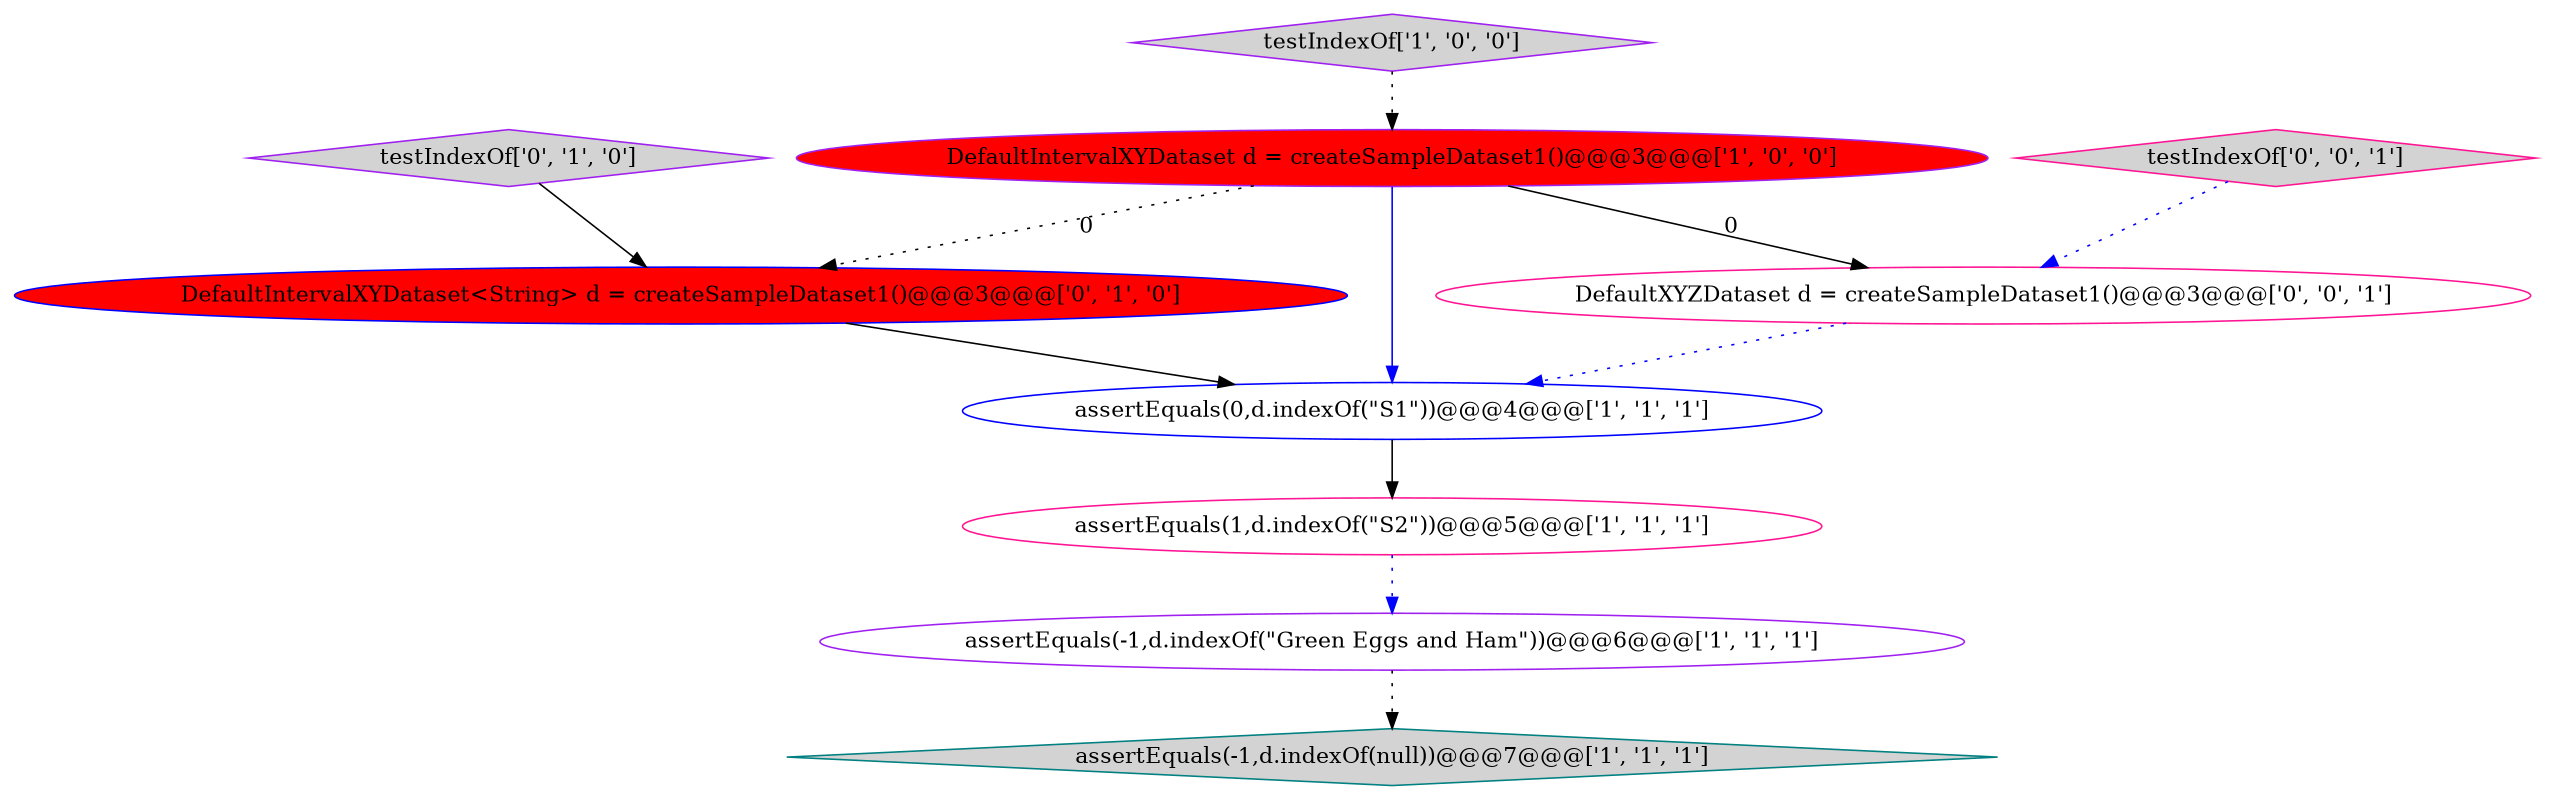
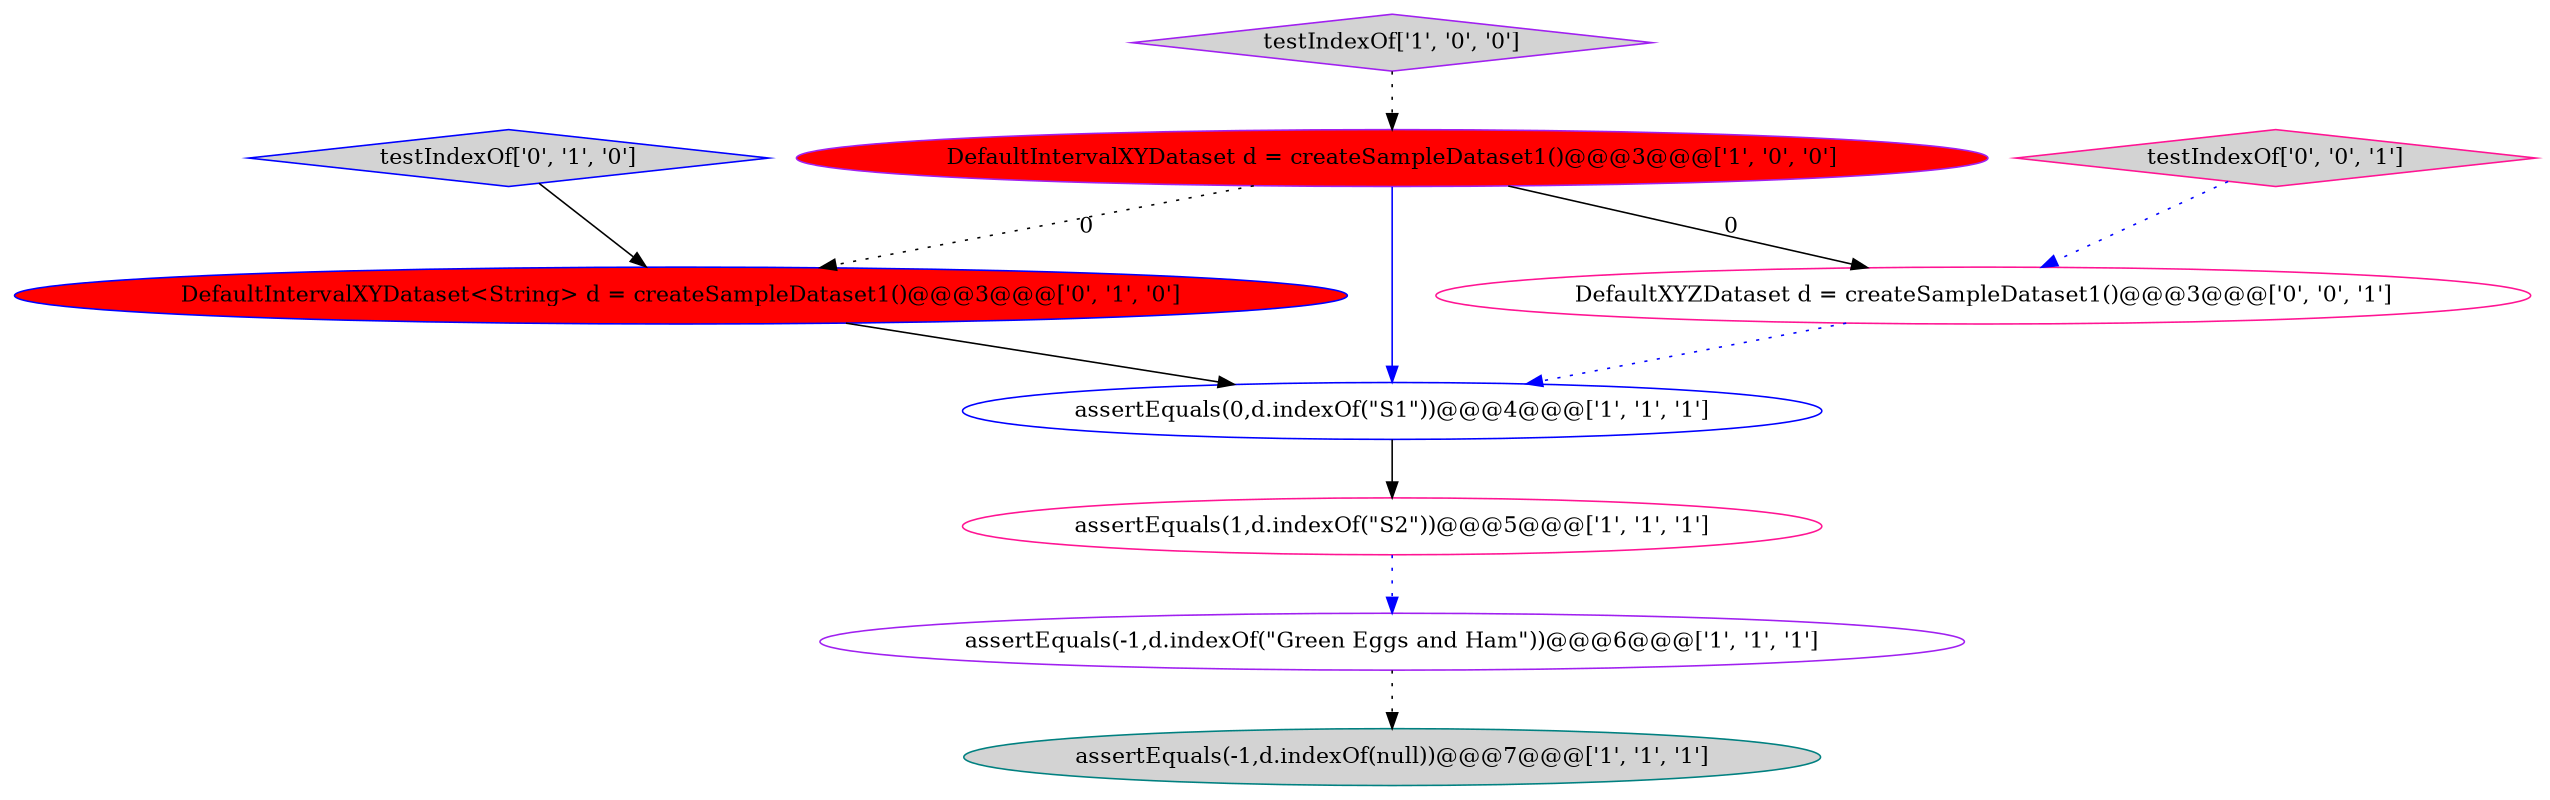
(509, 158) -> (509, 158)
(1392, 757) -> (1392, 757)
